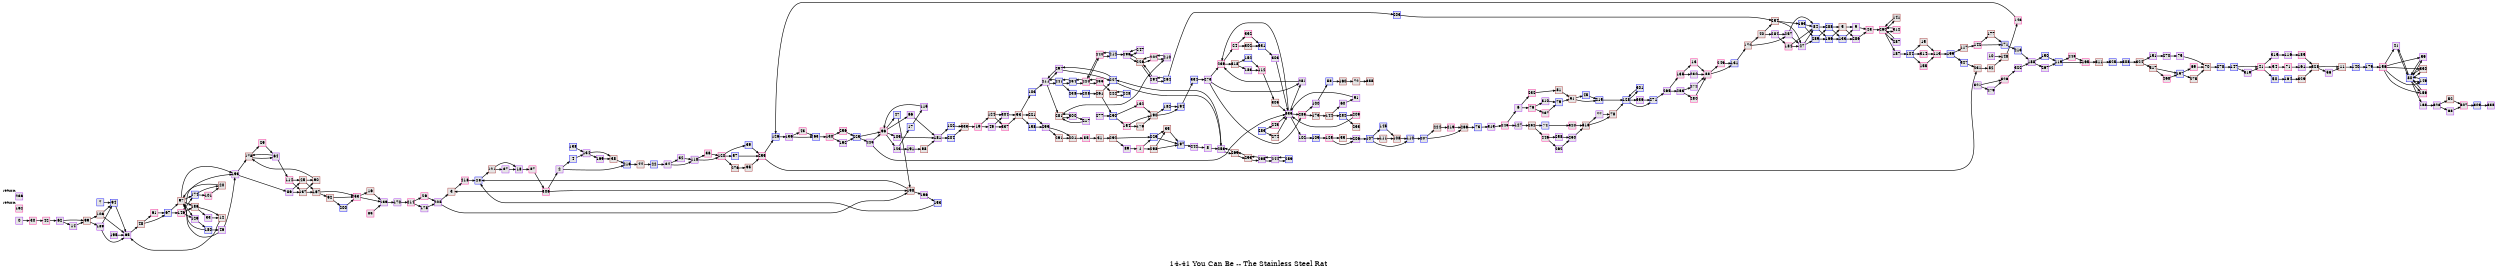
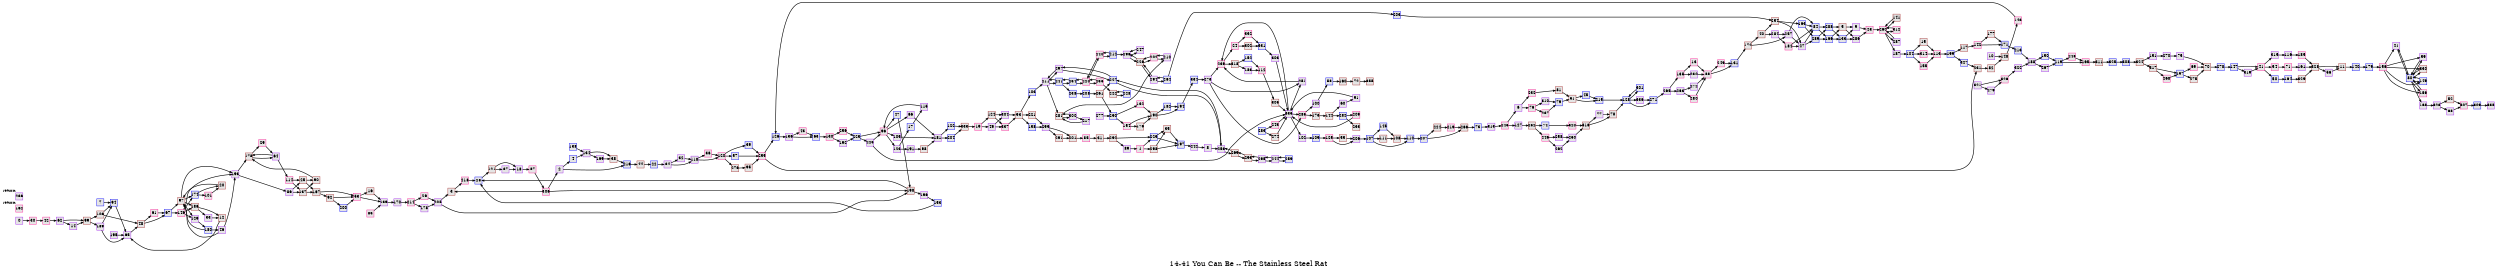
(113, 224) -> (120, 219)
